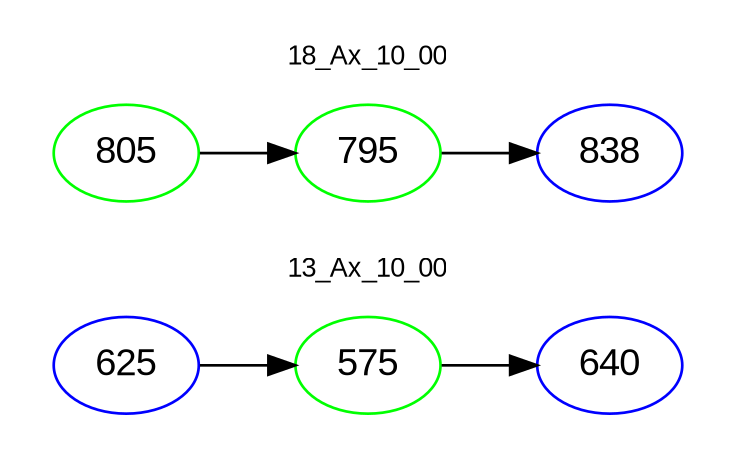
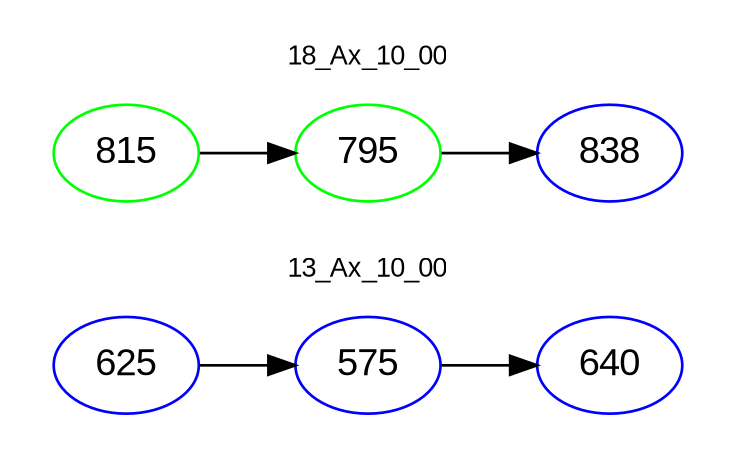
(126, 153) -> (126, 153)
(368, 365) -> (368, 365)
